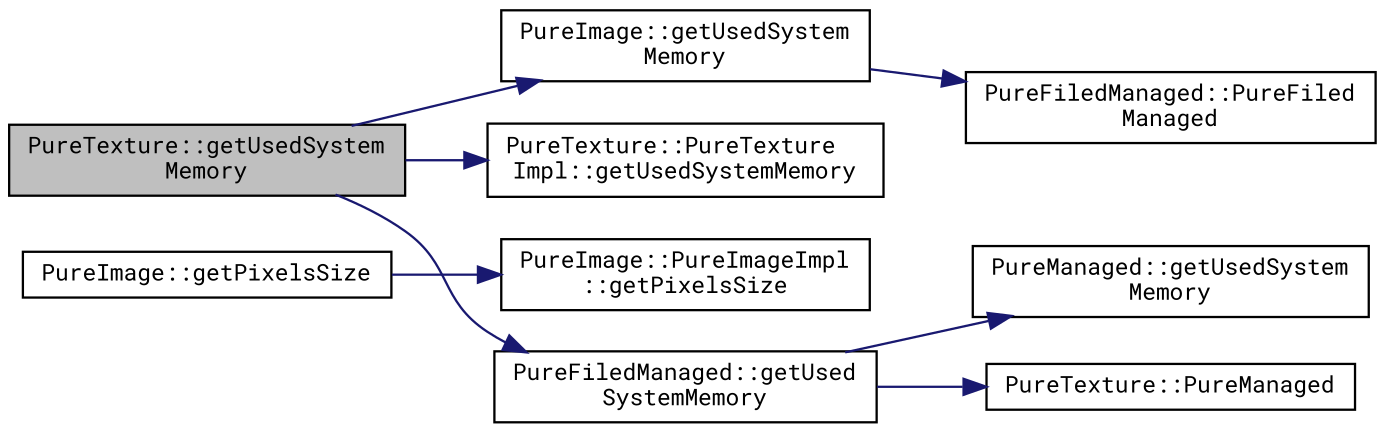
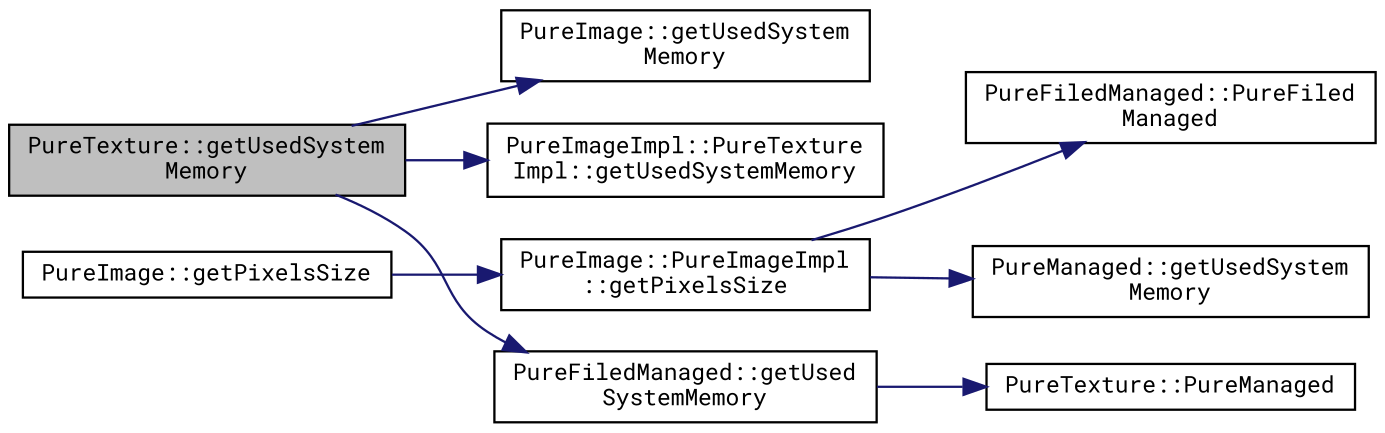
(906, 74) -> (938, 198)
(686, 160) -> (686, 160)
(917, 337) -> (910, 278)
